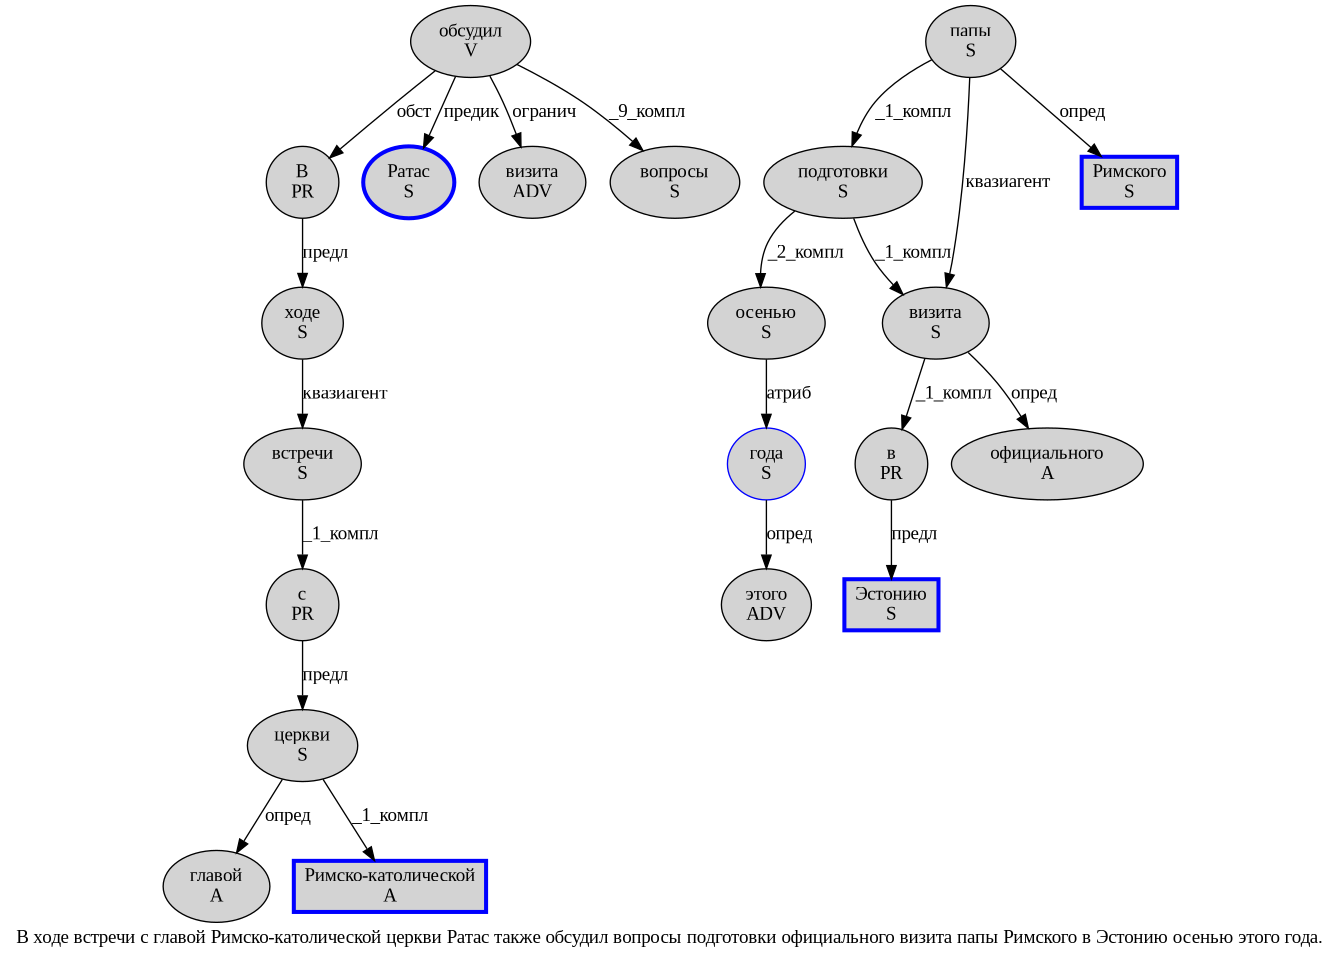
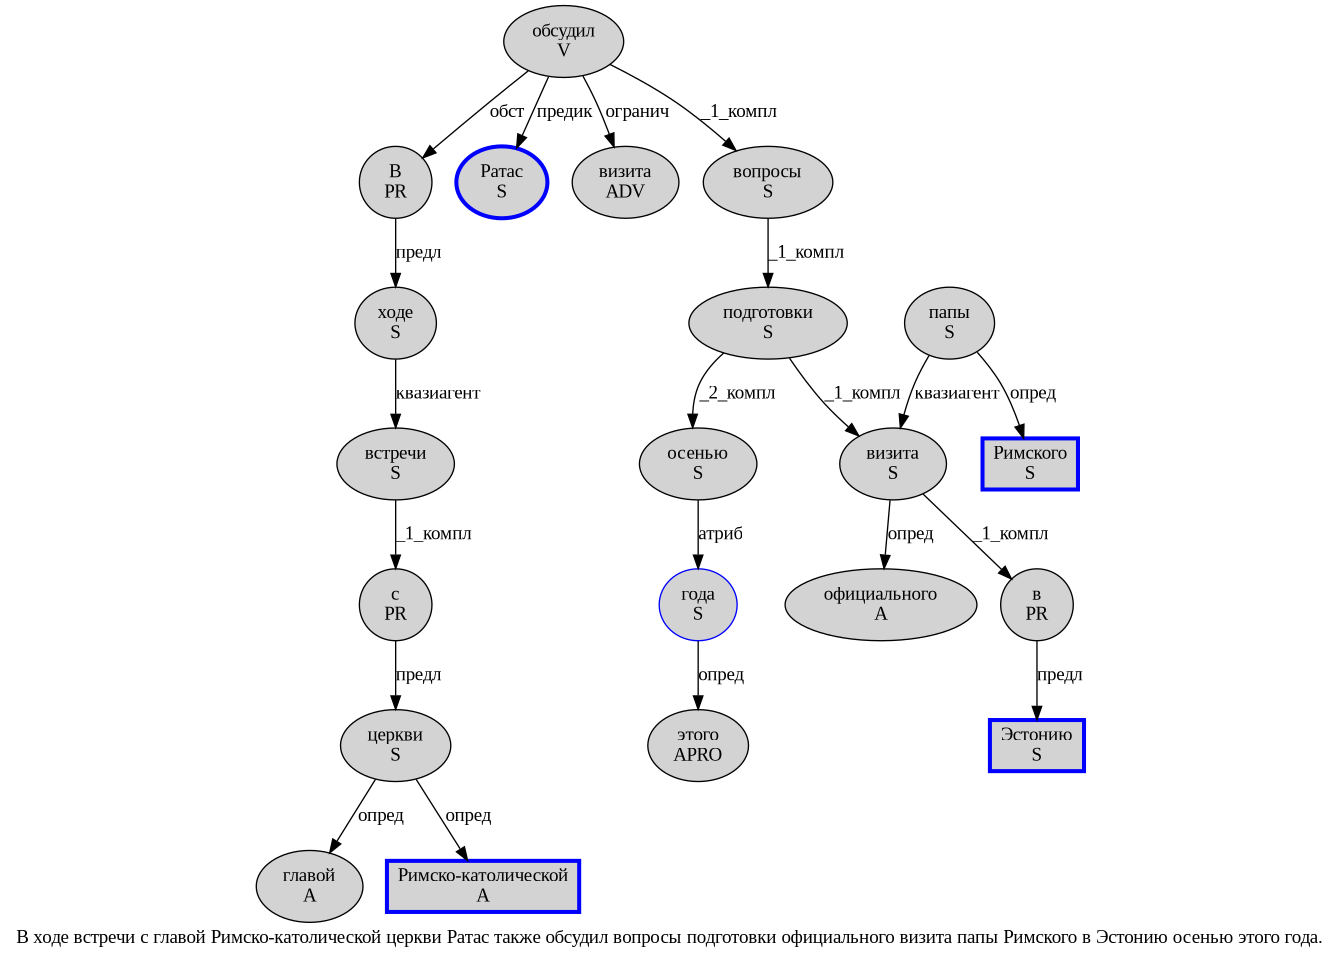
(887, 90) -> (768, 246)
(647, 112) -> (739, 112)
(766, 605) -> (698, 746)
(391, 816) -> (468, 816)
